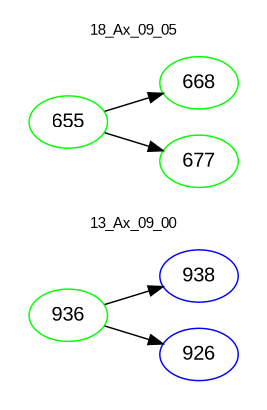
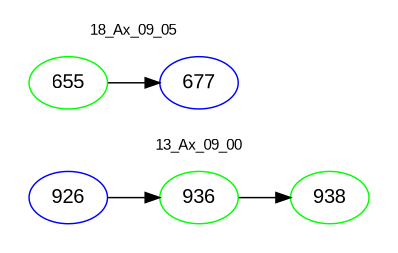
(199, 83) -> none
(199, 161) -> (199, 83)
(199, 276) -> (330, 198)
(127, 333) -> (127, 198)
